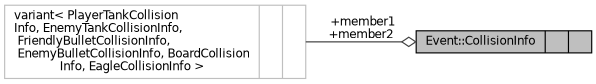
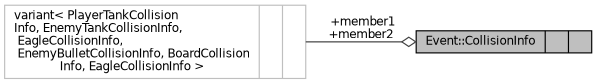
(92, 41) -> (69, 41)
